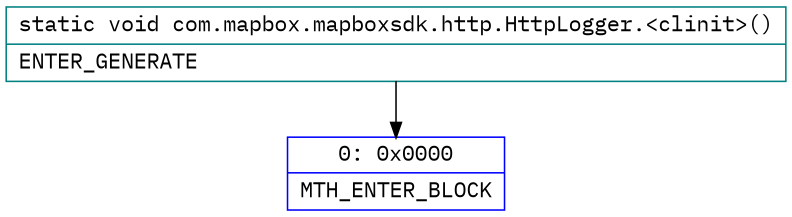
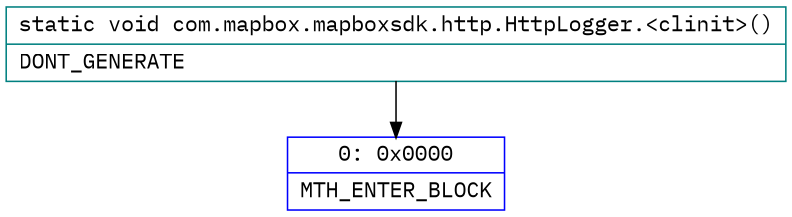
(108, 62) -> (102, 62)
